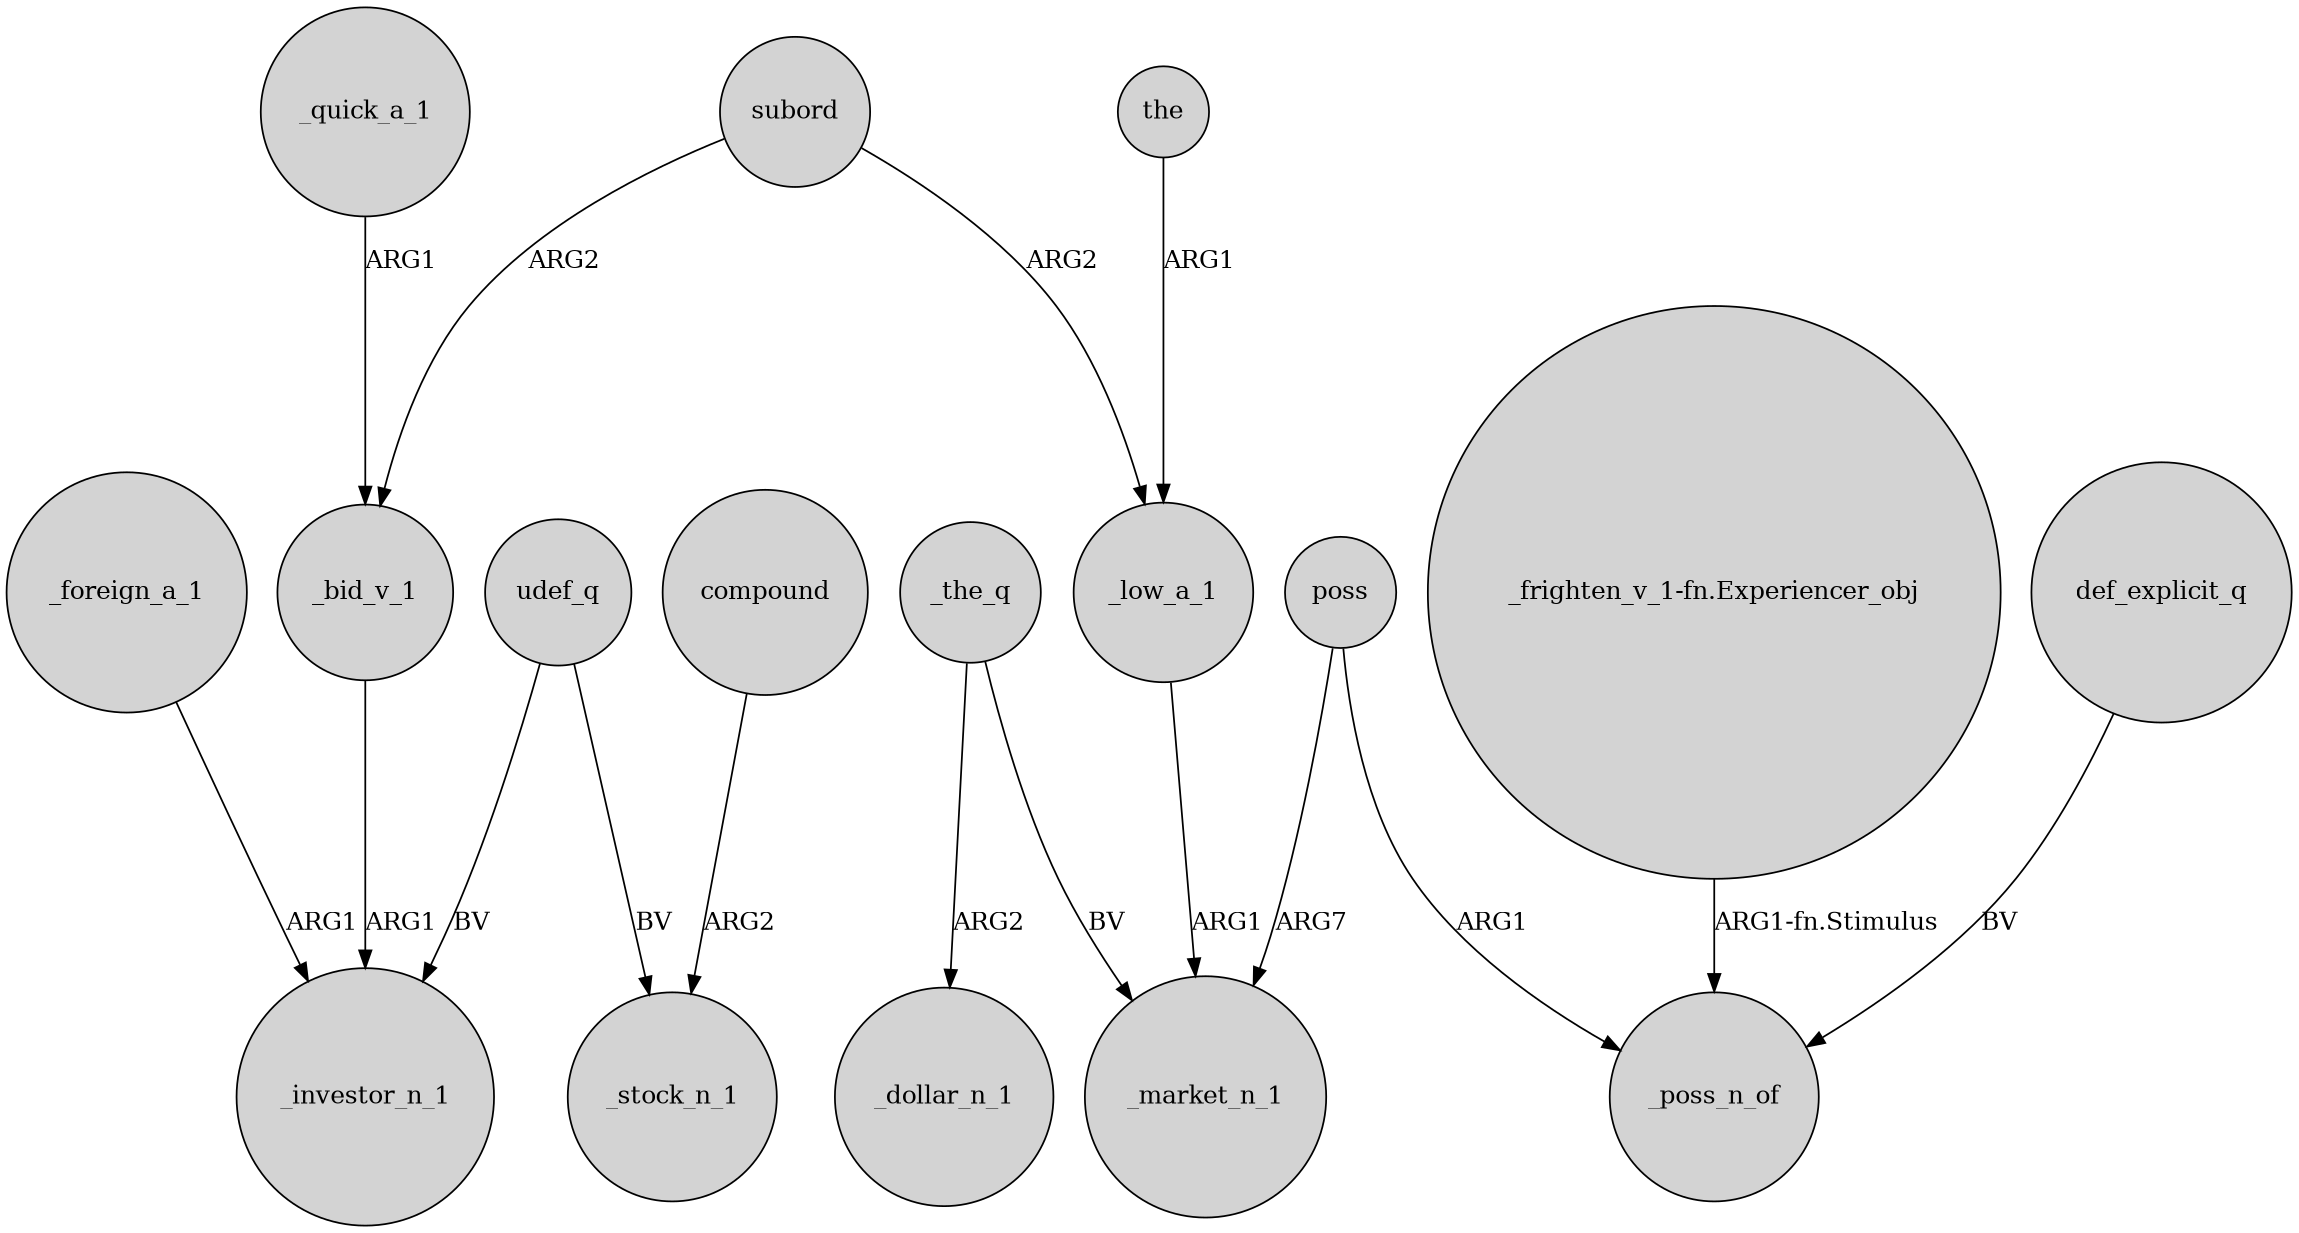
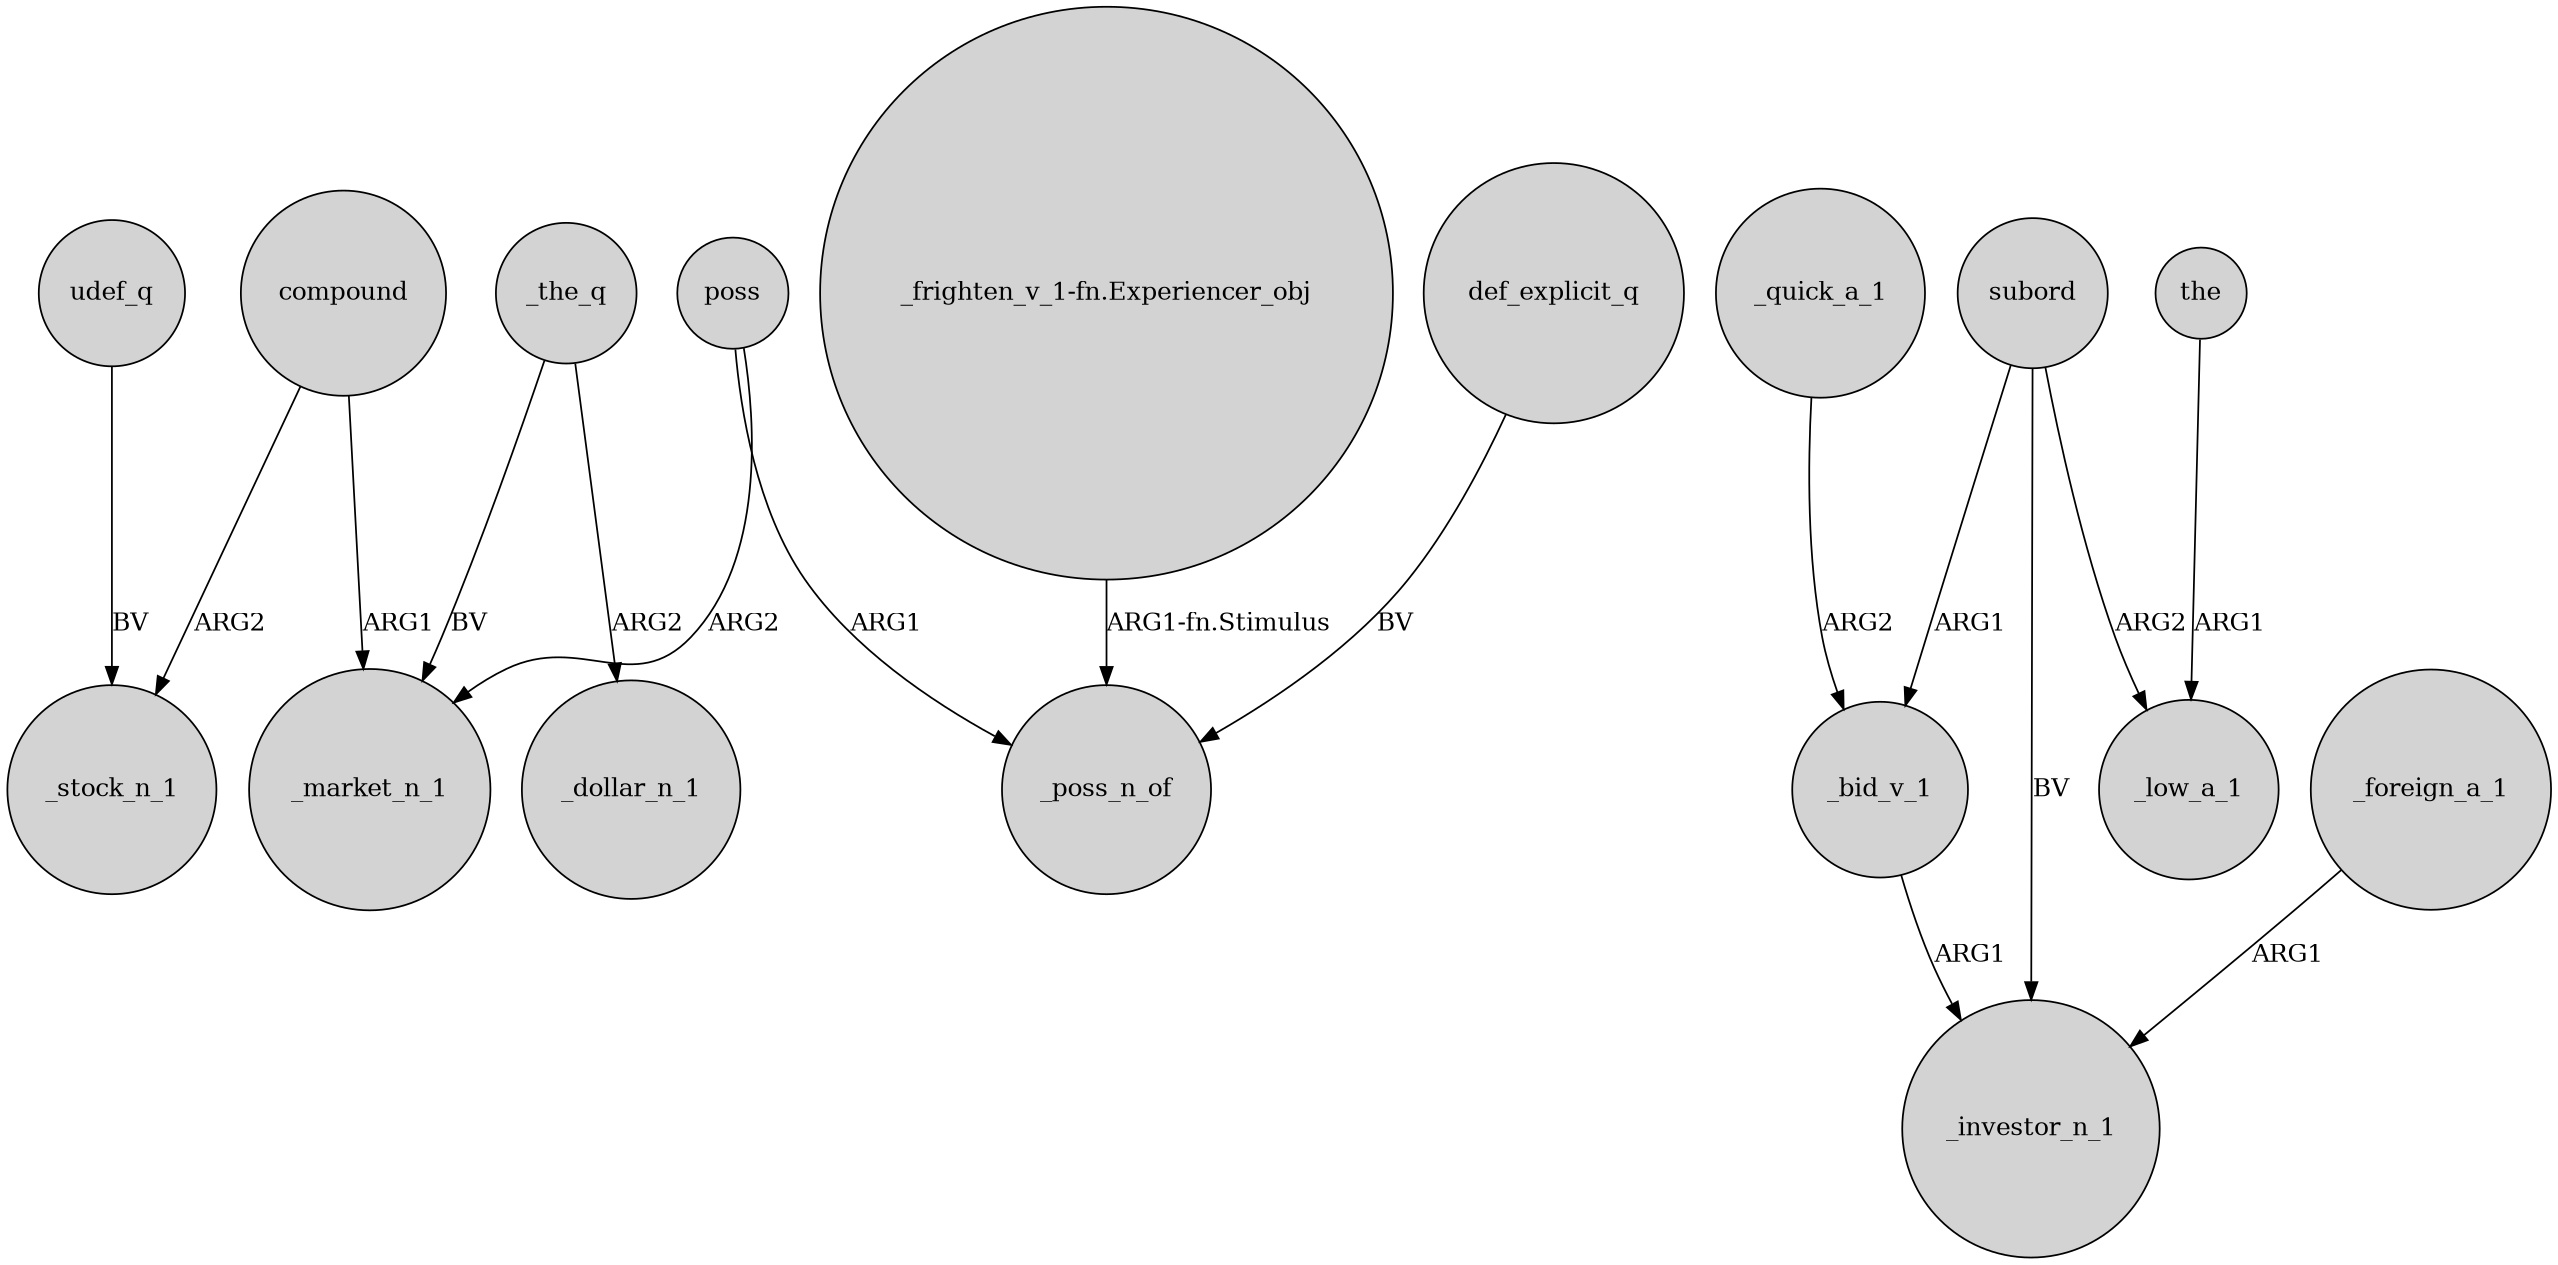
(401, 262) -> (1858, 624)
(564, 262) -> (1970, 624)
(492, 817) -> (2032, 675)
(1182, 820) -> (356, 523)
(1312, 923) -> (744, 624)
